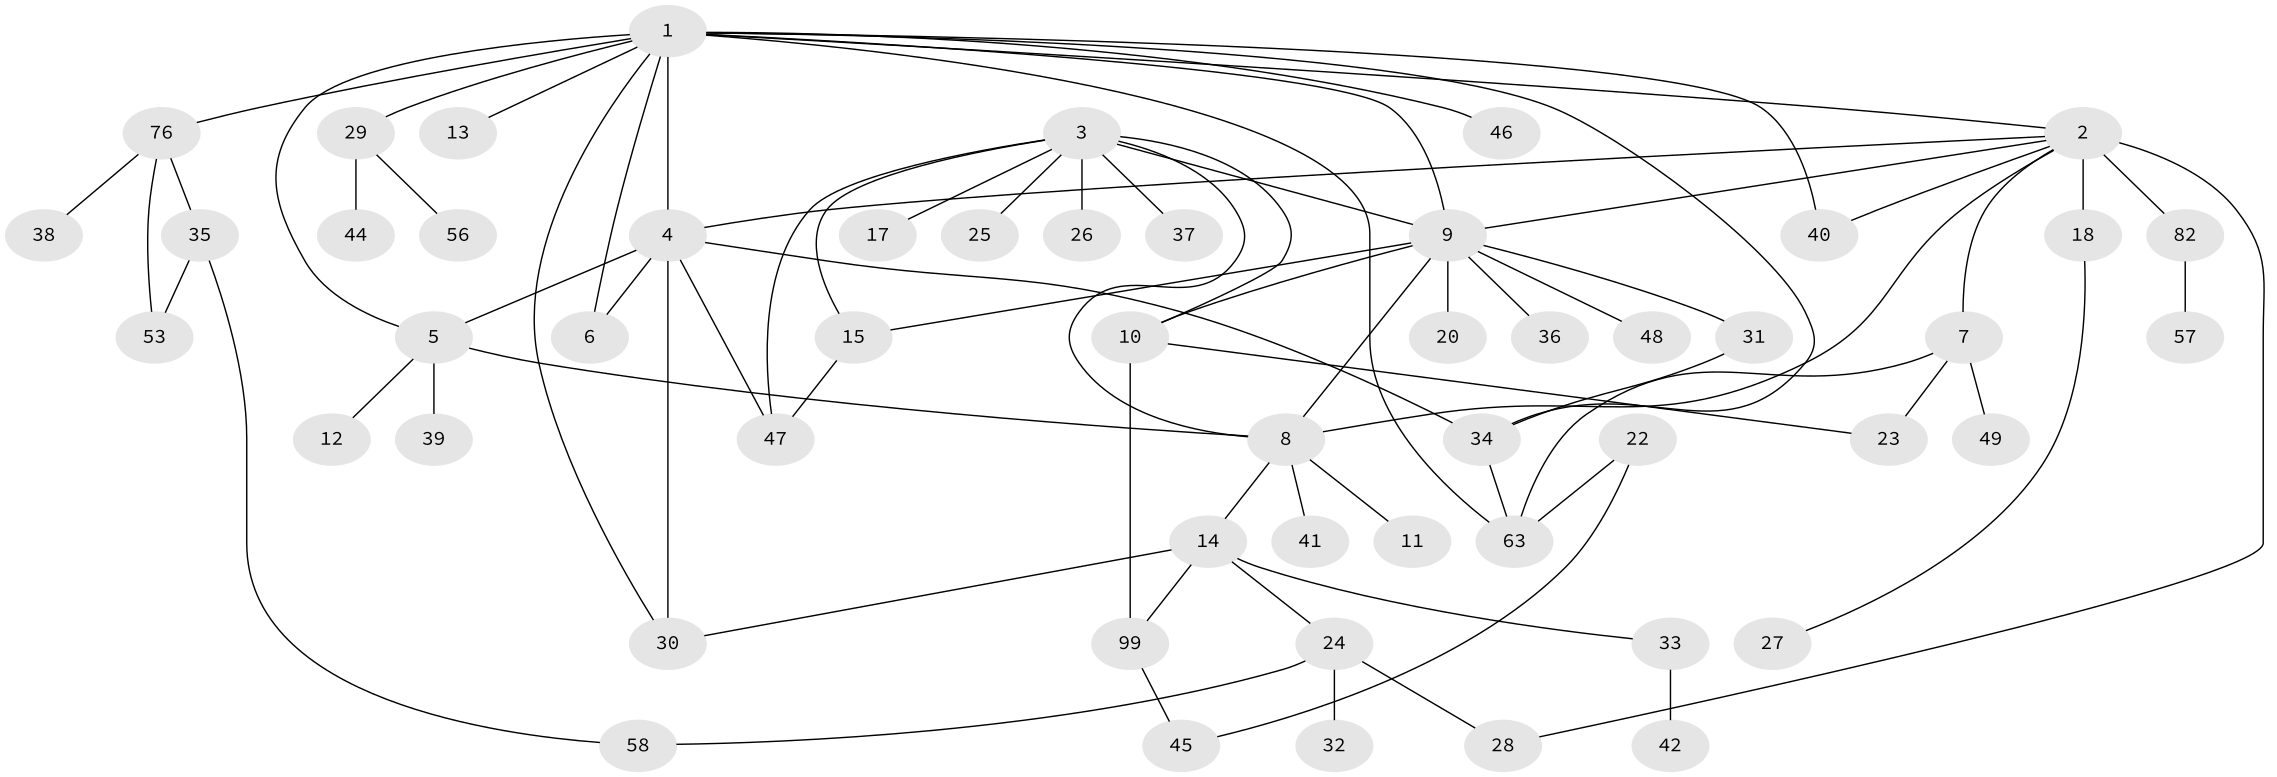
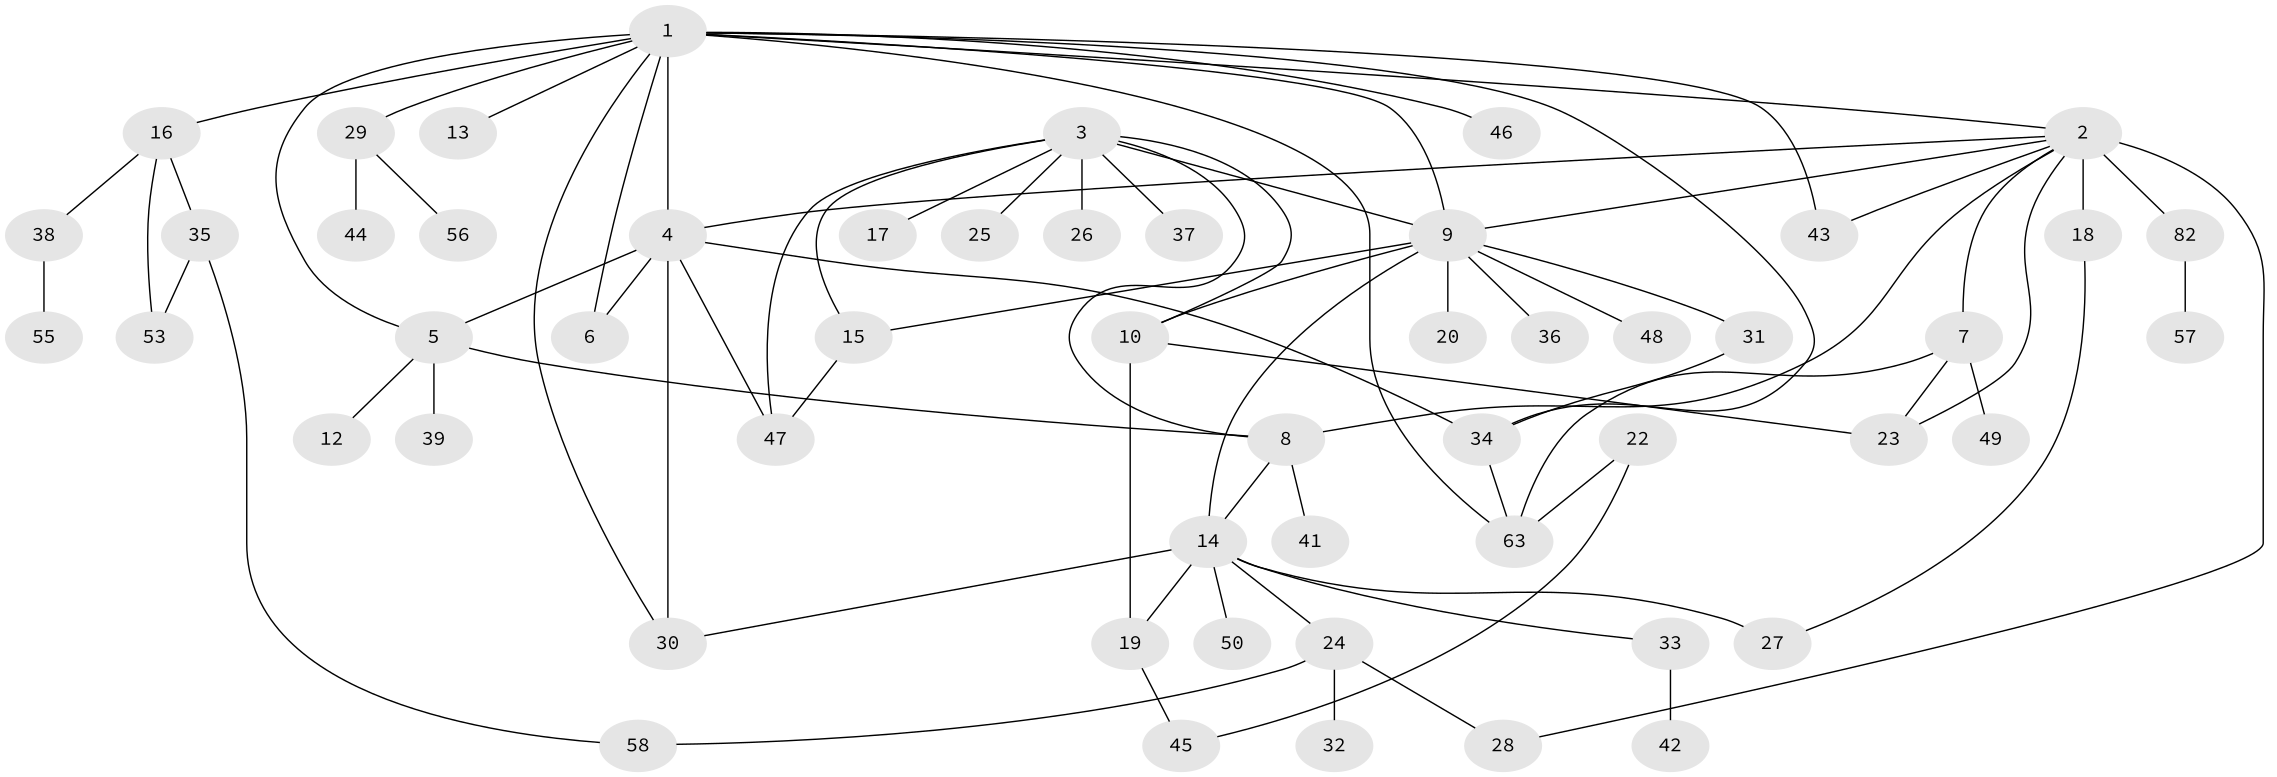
(162, 133) -> (162, 133)
(1819, 235) -> (1819, 235)
none -> (2030, 313)
none -> (44, 337)
(1361, 345) -> (1266, 371)
(1412, 542) -> none
none -> (1490, 593)
(1130, 644) -> (1130, 644)
none -> (1232, 644)
